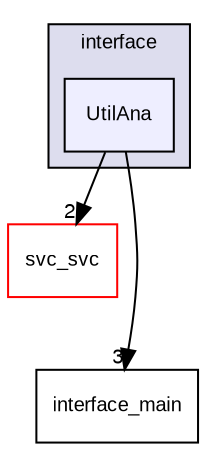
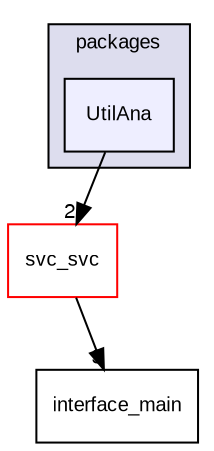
(119, 43) -> (119, 43)
(137, 251) -> (86, 324)
